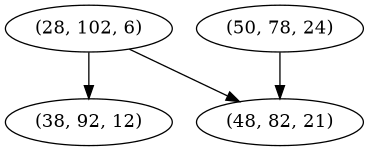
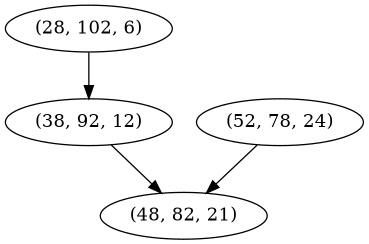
(280, 29) -> (280, 122)
(178, 73) -> (132, 164)
